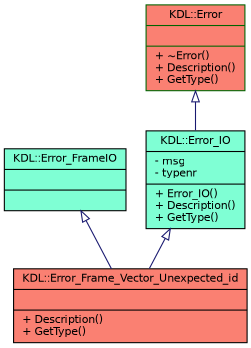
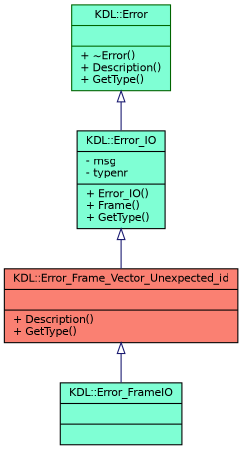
(196, 48) -> (121, 48)
(196, 206) -> (113, 206)
(99, 245) -> (121, 368)
